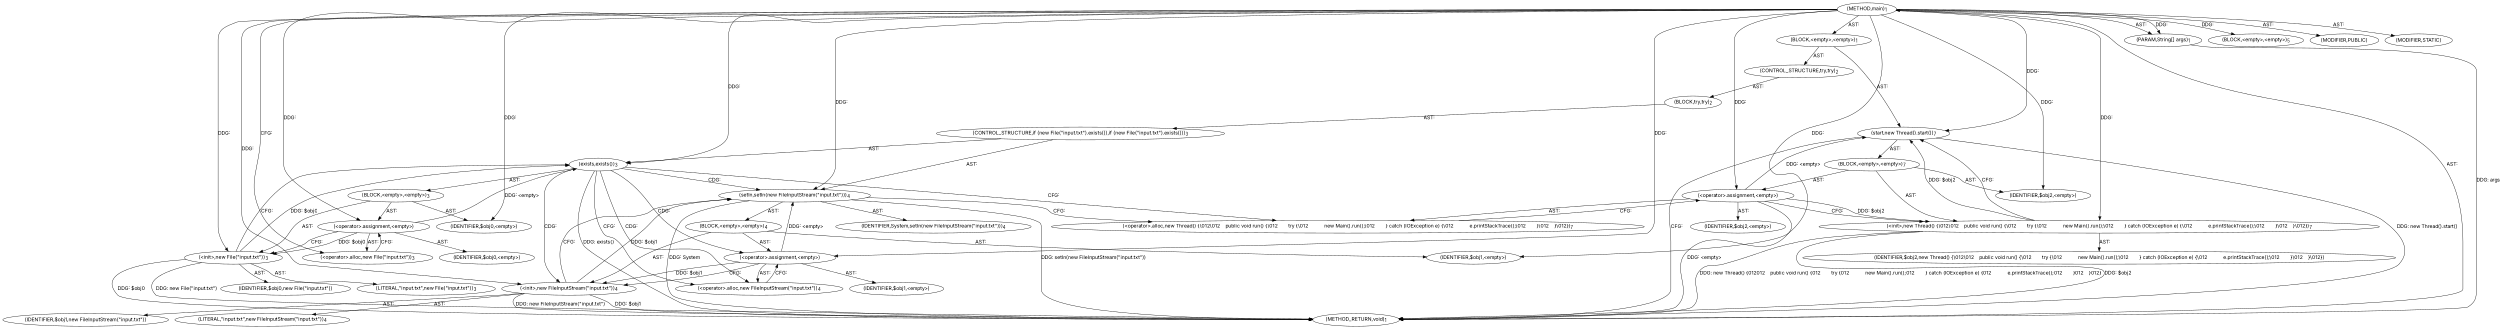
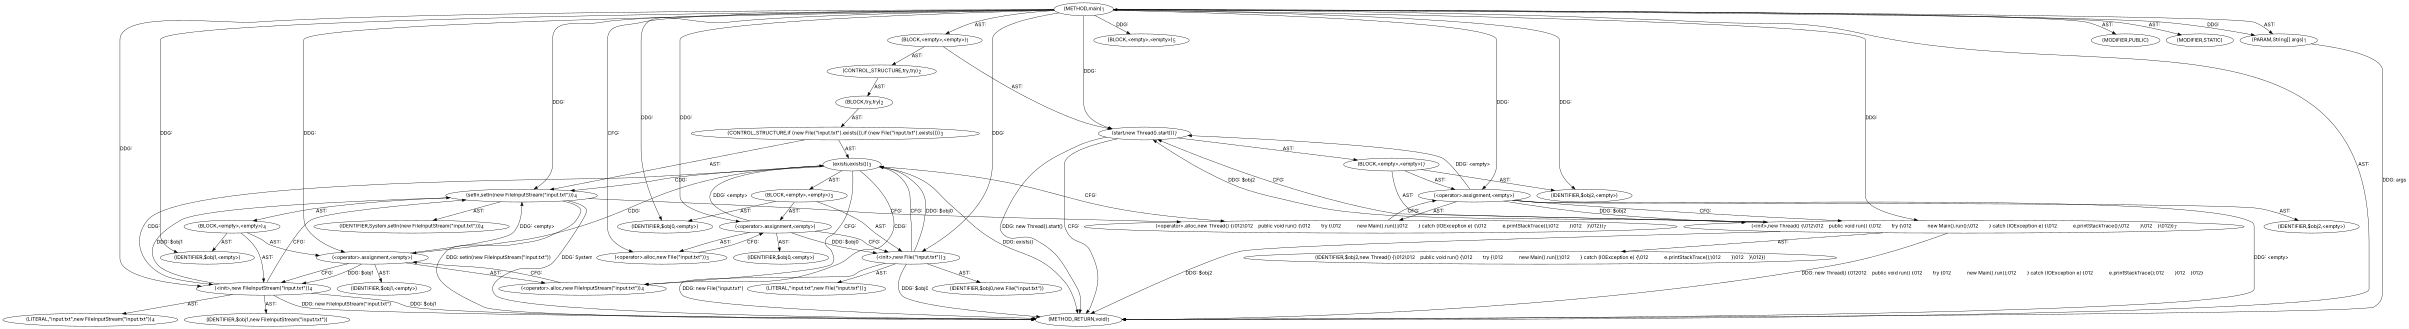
(843, 22) -> none
